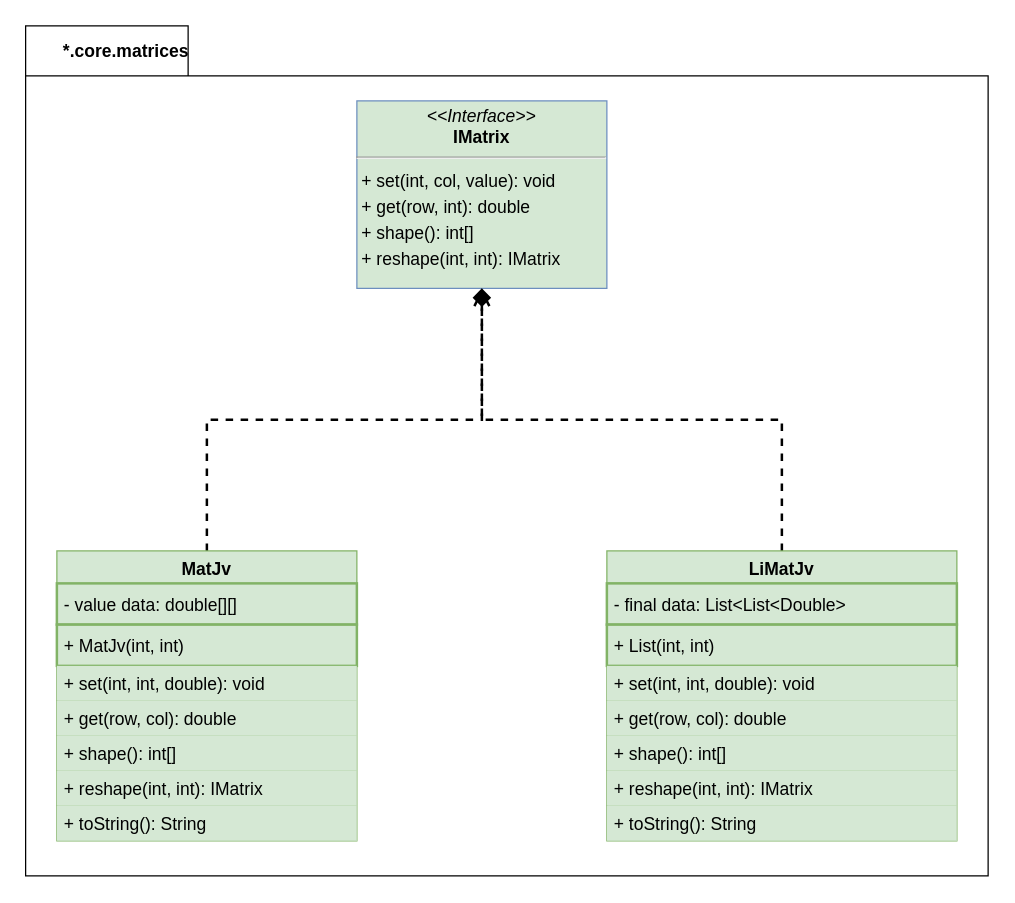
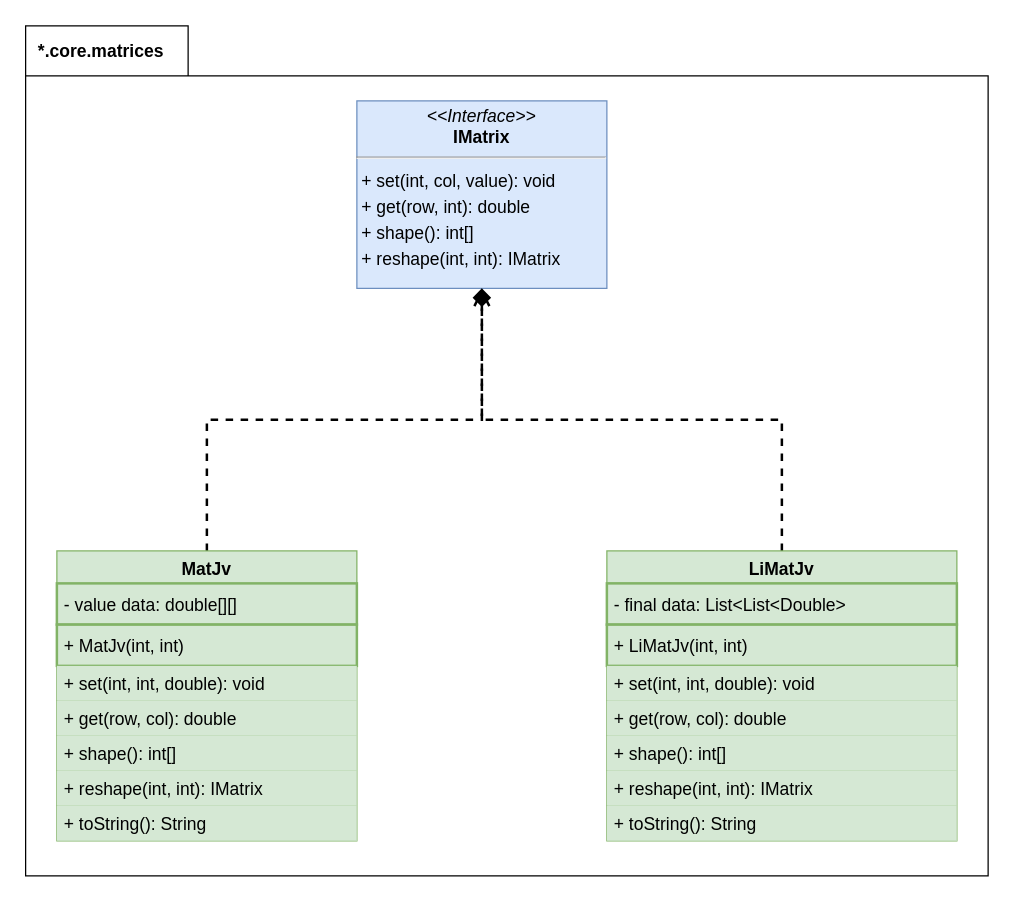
(126, 51) -> (101, 51)
(482, 194) -> (482, 194)
(679, 646) -> (693, 646)
